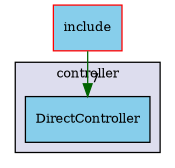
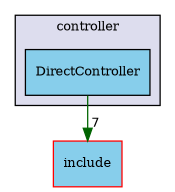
(88, 70) -> (88, 114)
